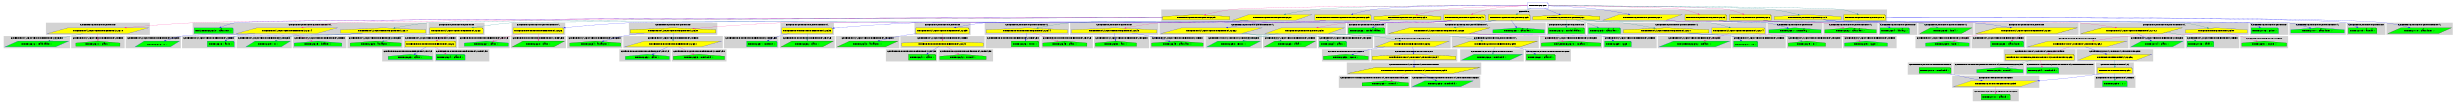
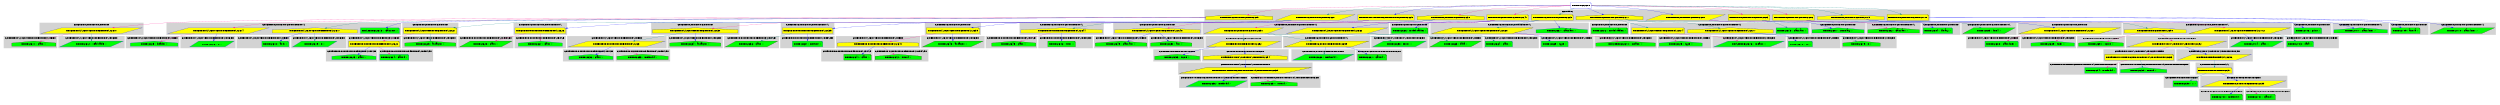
(1964, 77) -> (2235, 90)
(2115, 78) -> (2181, 78)
